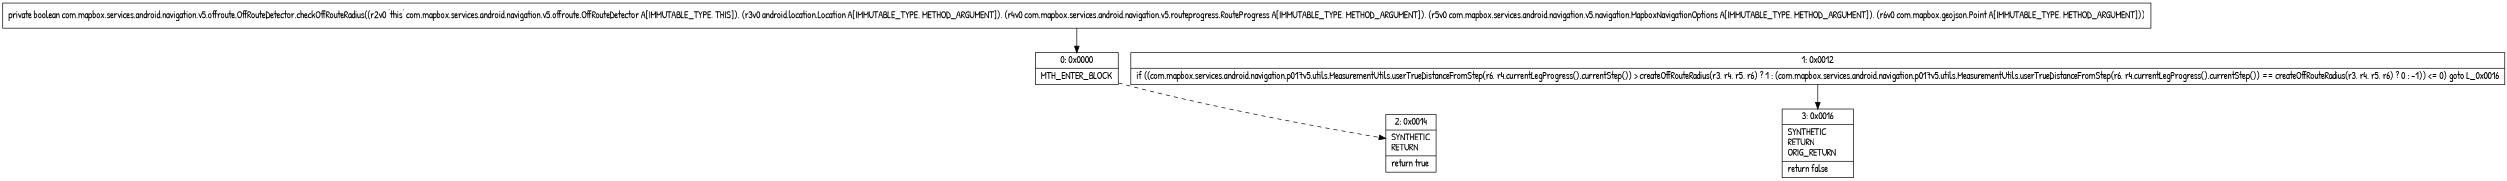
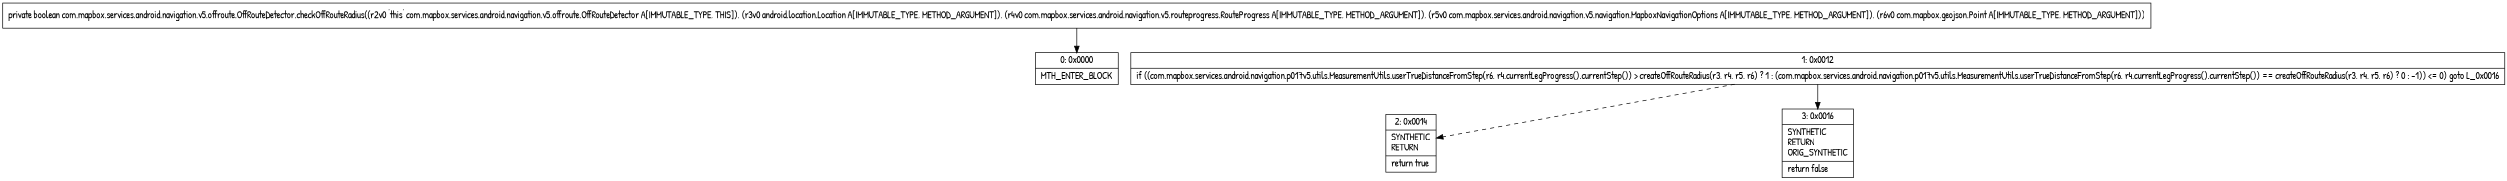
(1248, 113) -> (1589, 111)
(1812, 153) -> (1818, 153)
